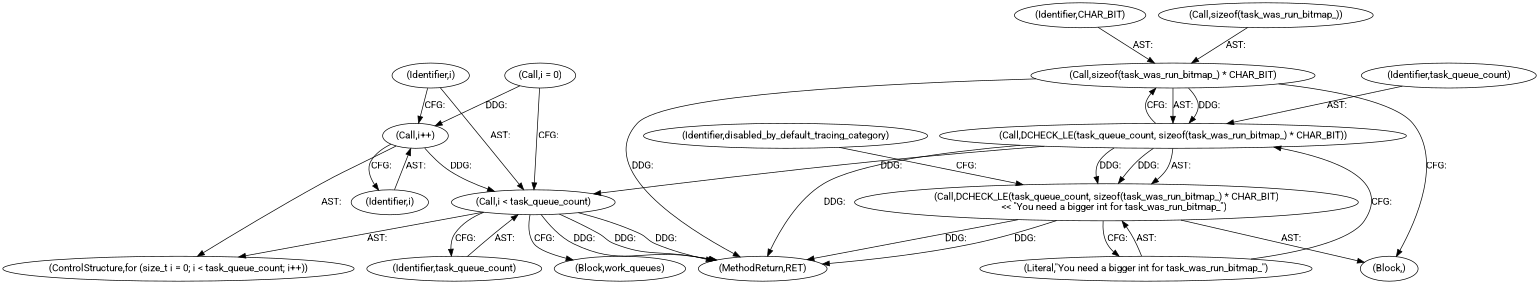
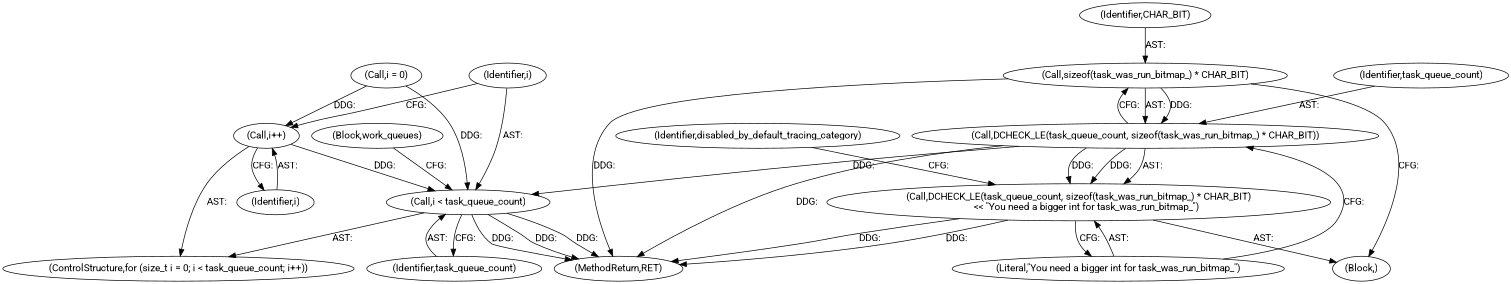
(1266, 15) -> none
(550, 136) -> (473, 136)
(536, 246) -> (420, 167)
